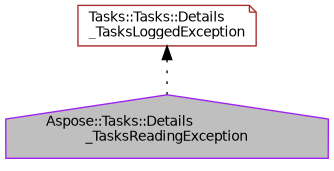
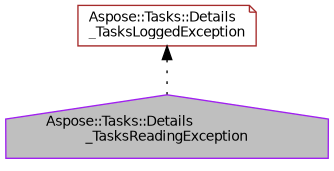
(167, 26) -> (167, 26)
